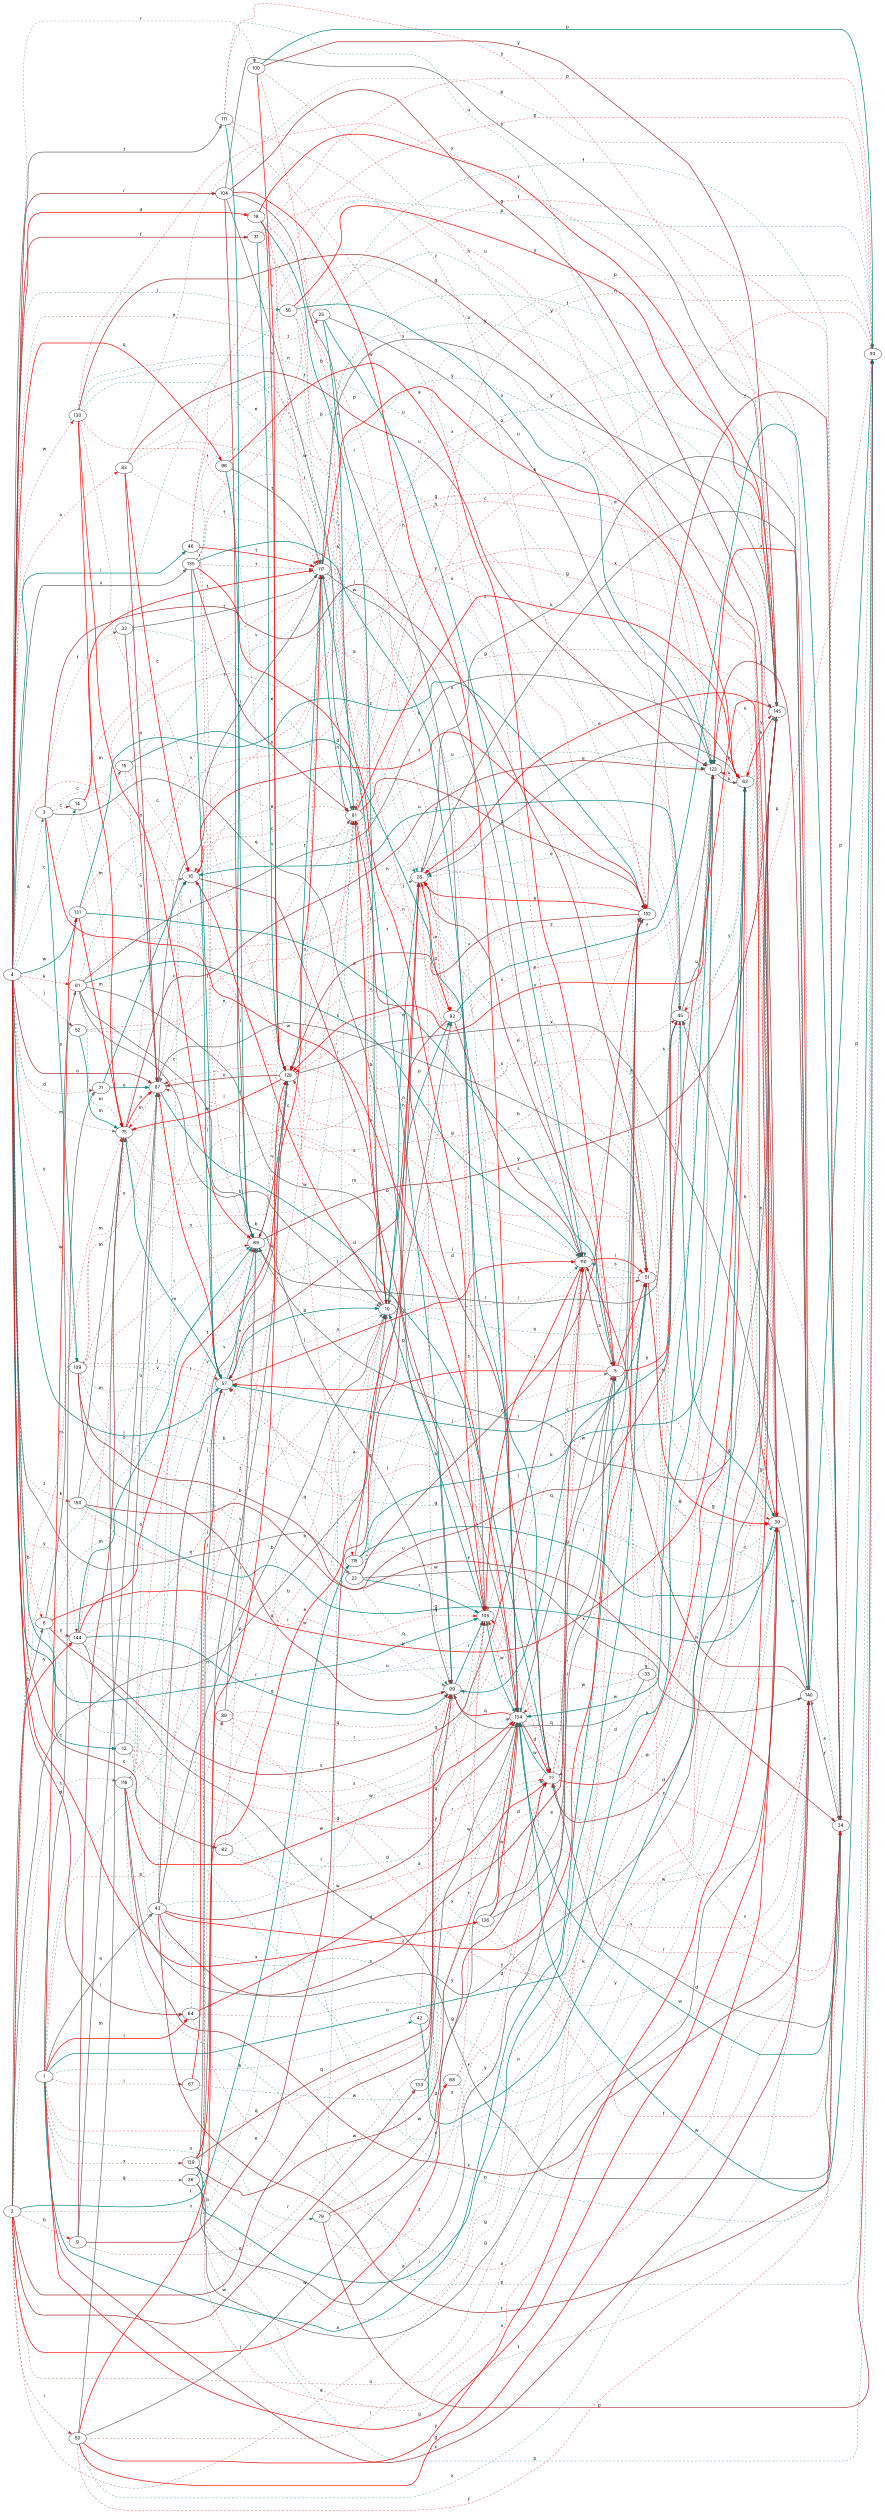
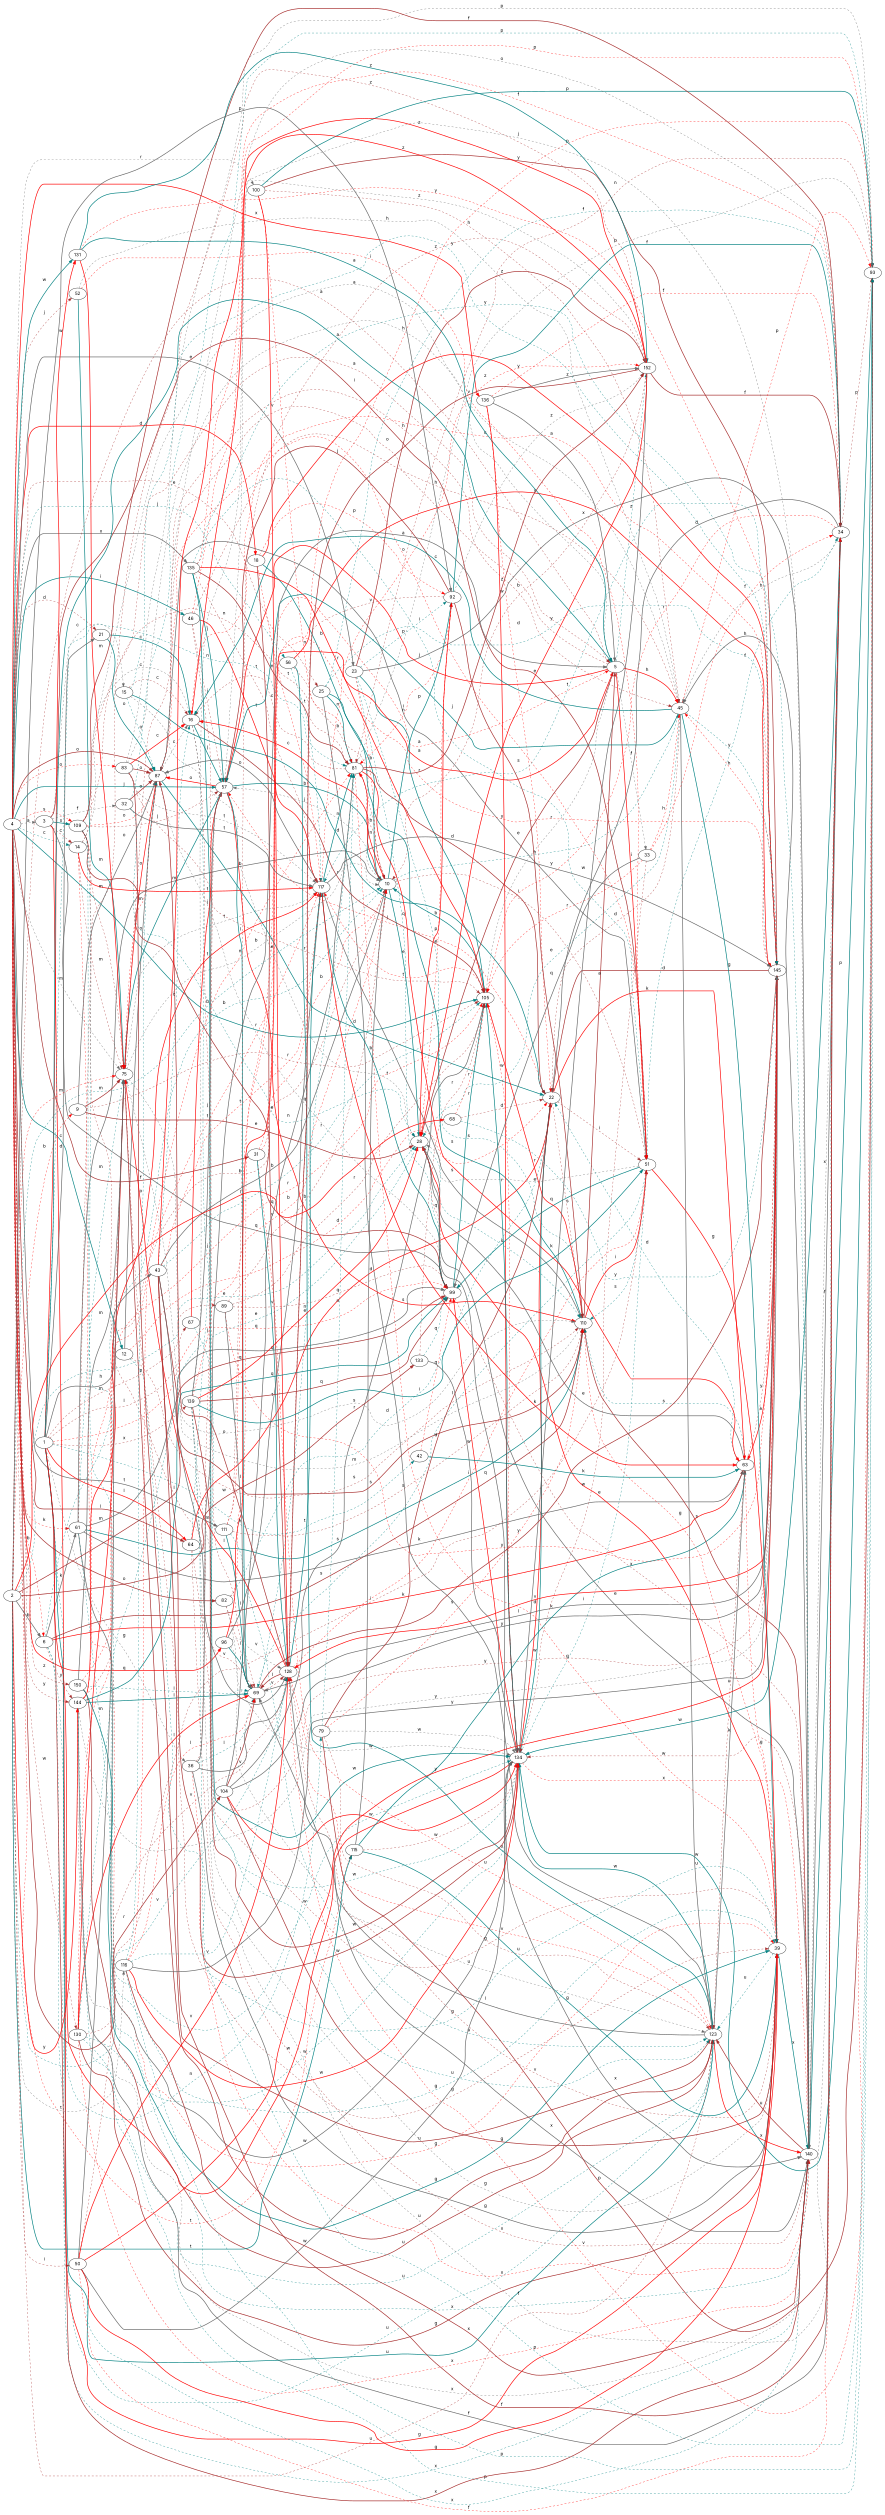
none -> (156, 1351)
(697, 1638) -> (697, 1516)
